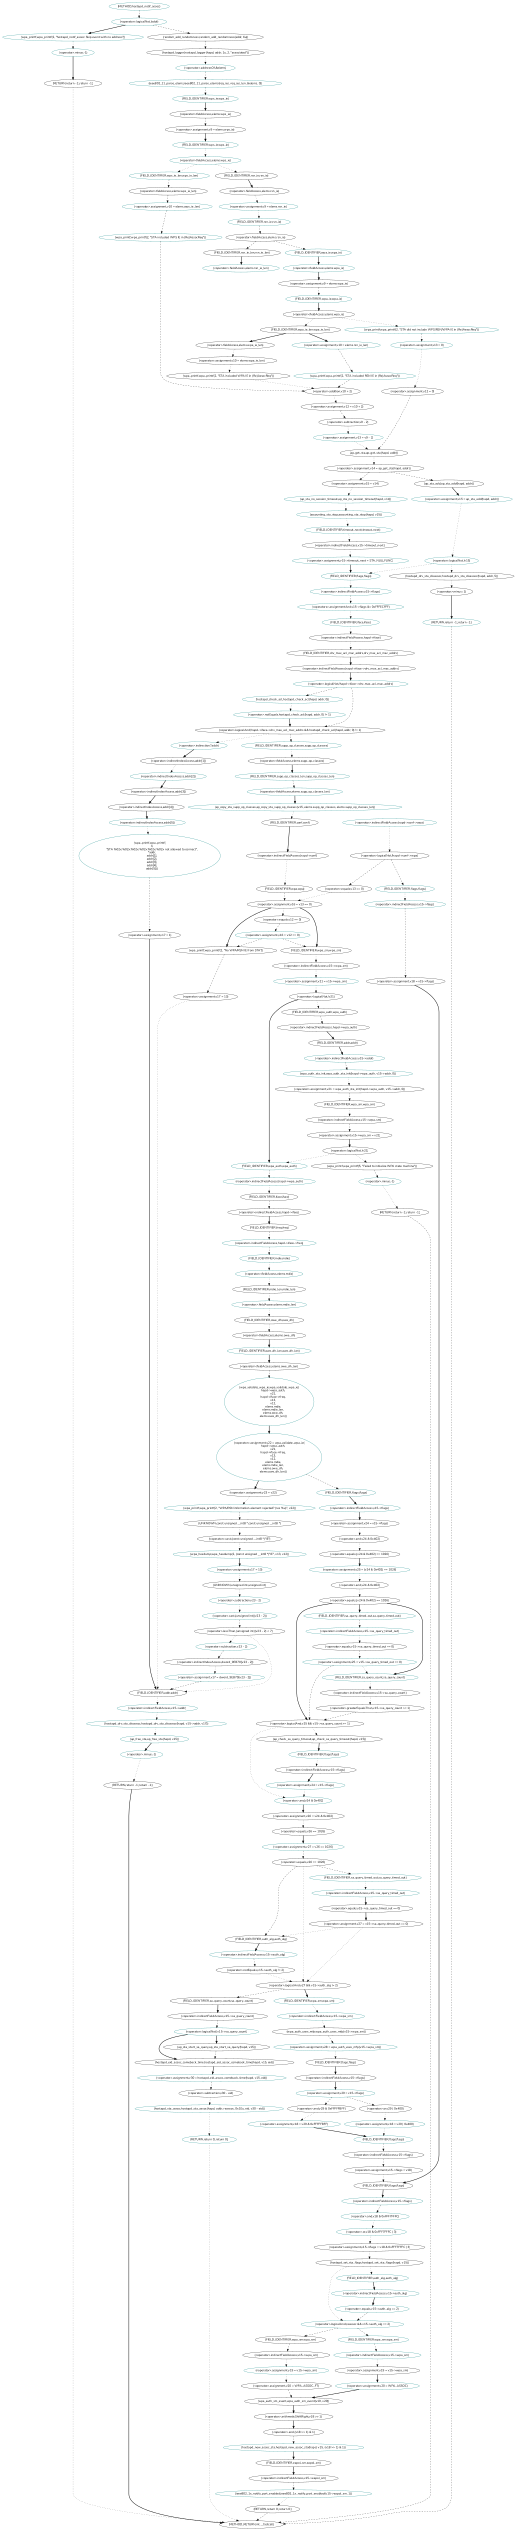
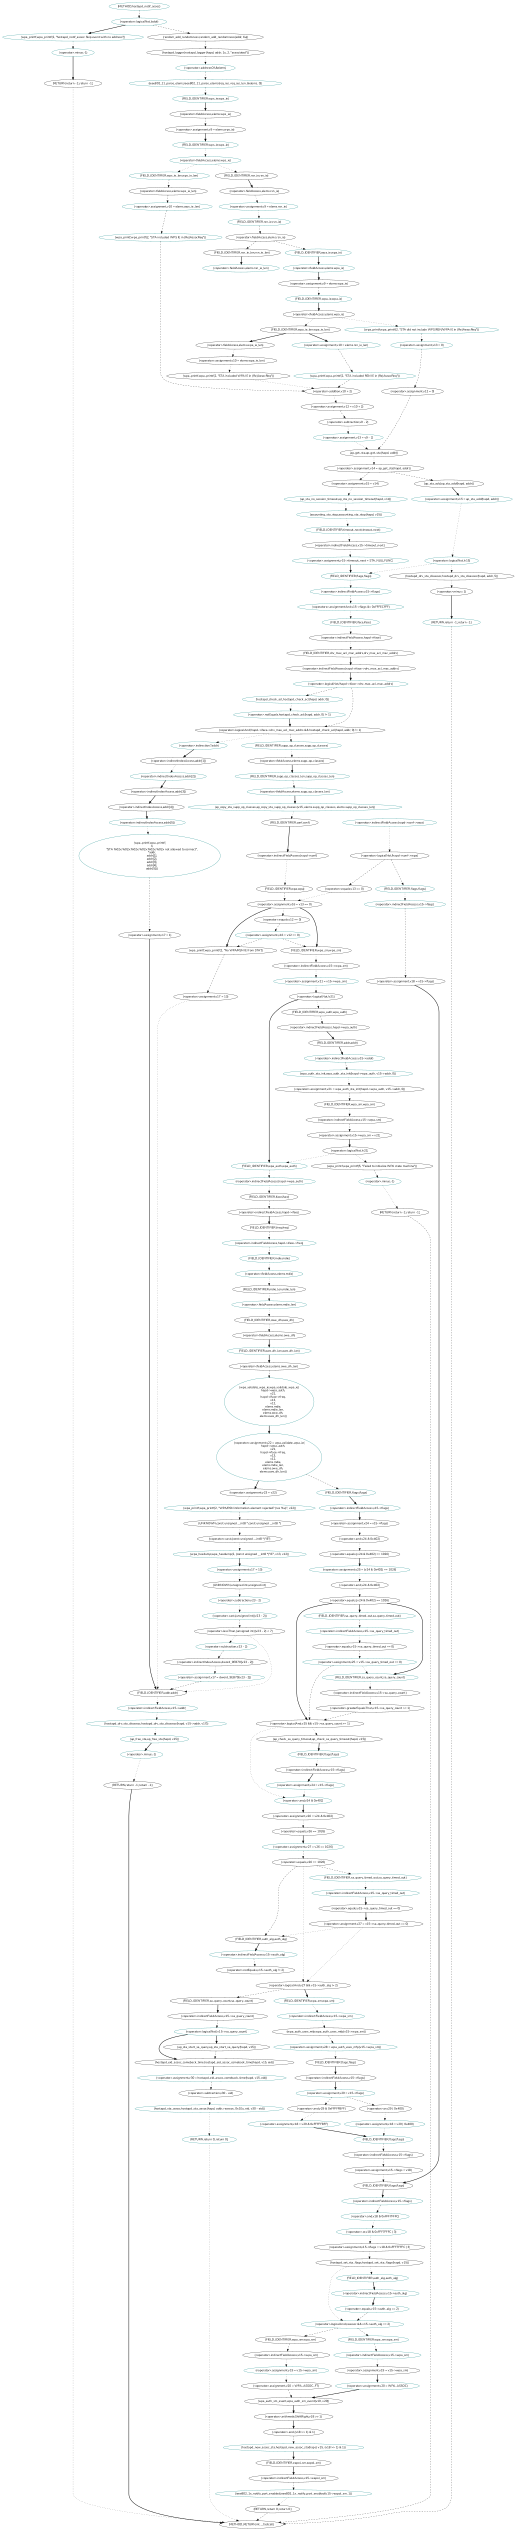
(420, 368) -> (420, 368)
(278, 1977) -> none
